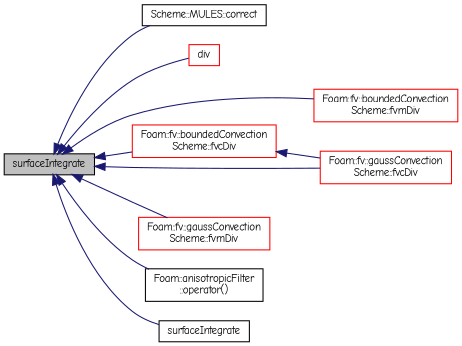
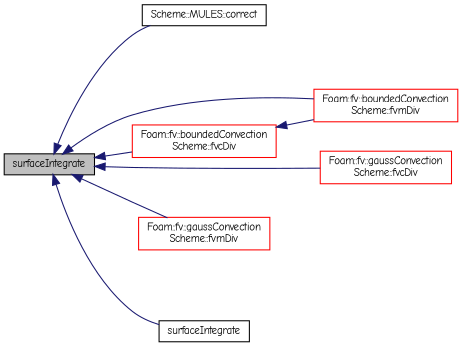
(204, 55) -> none
(304, 156) -> (300, 122)
(204, 285) -> none
